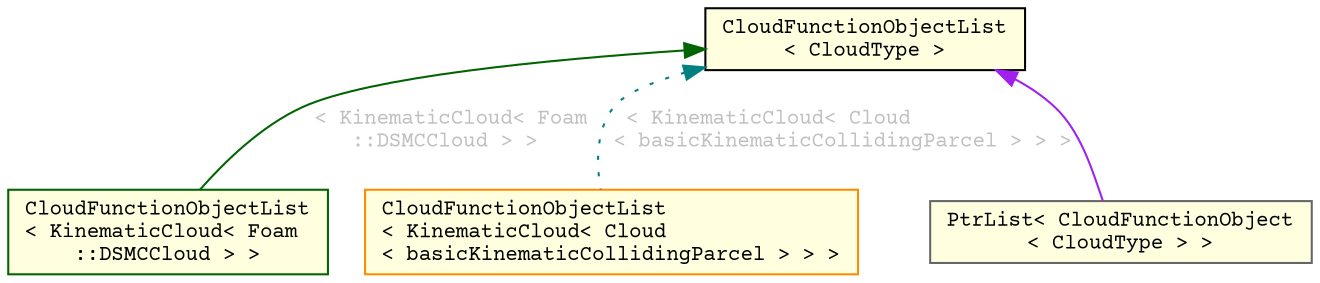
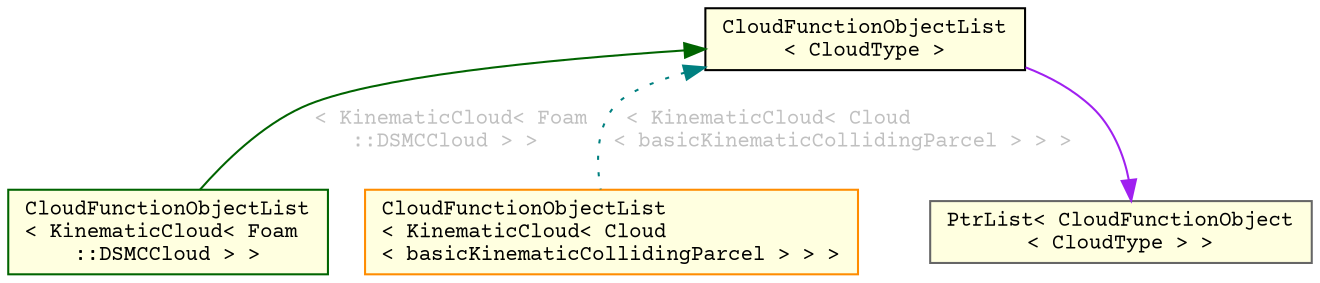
(1073, 129) -> (1094, 109)
